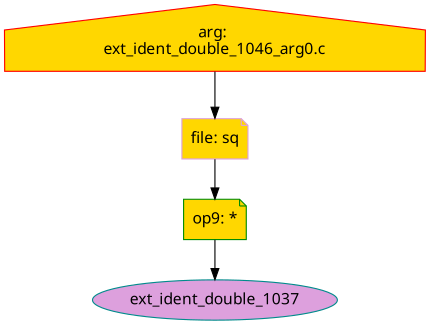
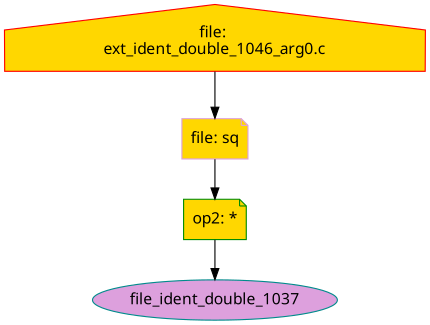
(215, 41) -> (215, 41)
(215, 219) -> (215, 219)
(215, 300) -> (215, 300)
